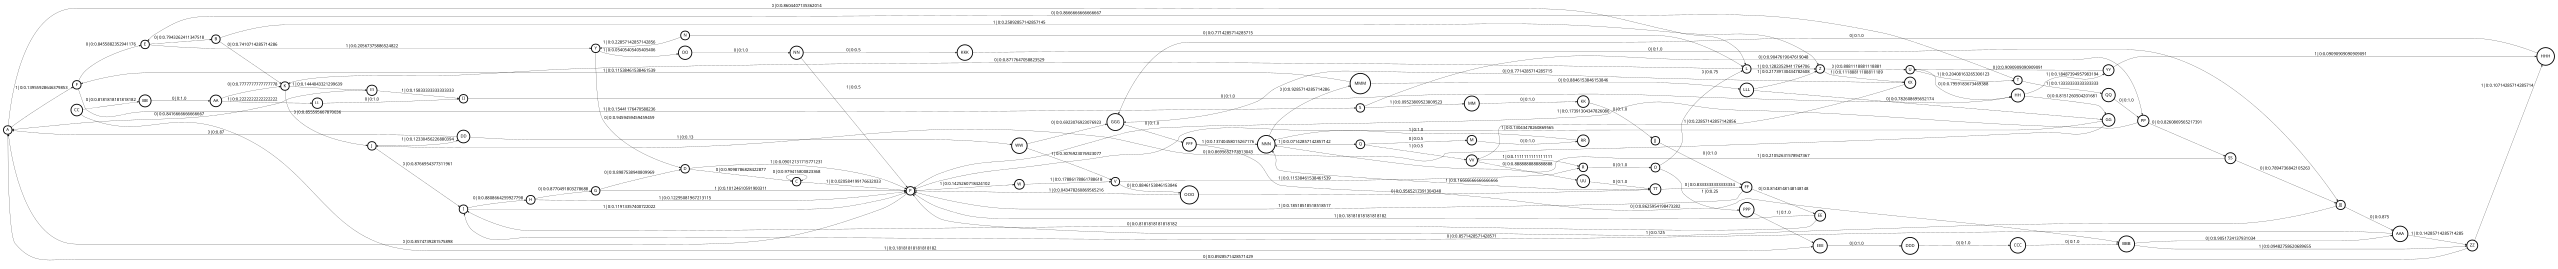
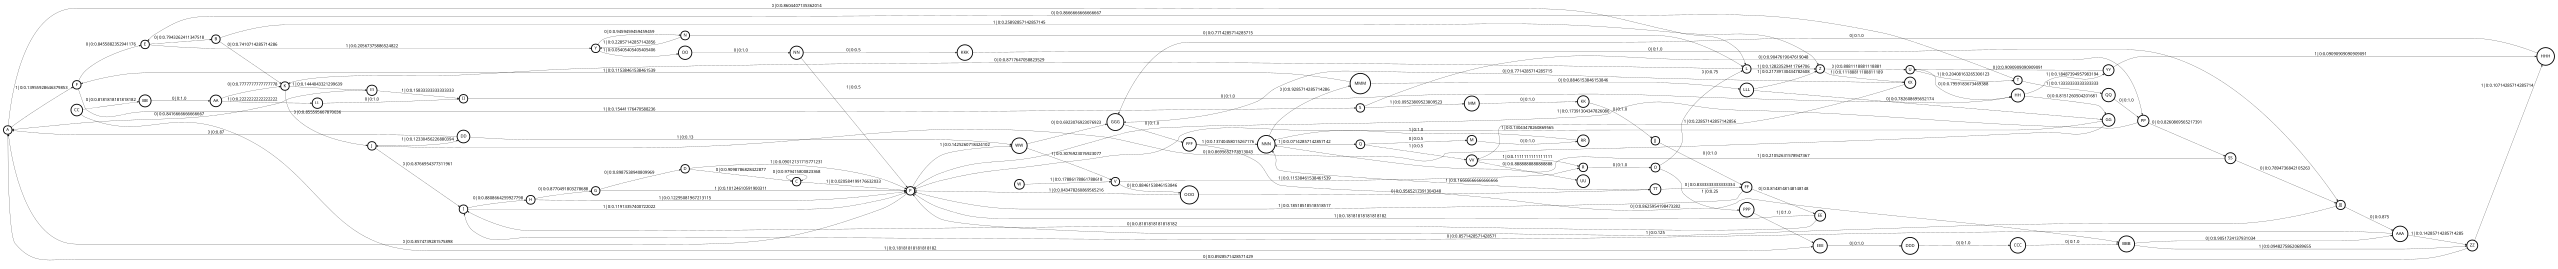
(610, 129) -> (637, 34)
(1619, 185) -> none
(964, 188) -> (954, 152)
